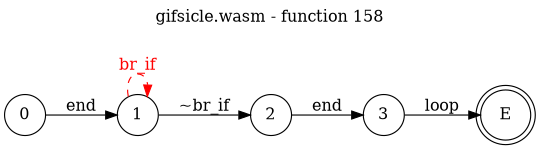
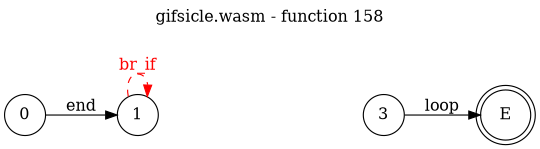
(271, 115) -> none
